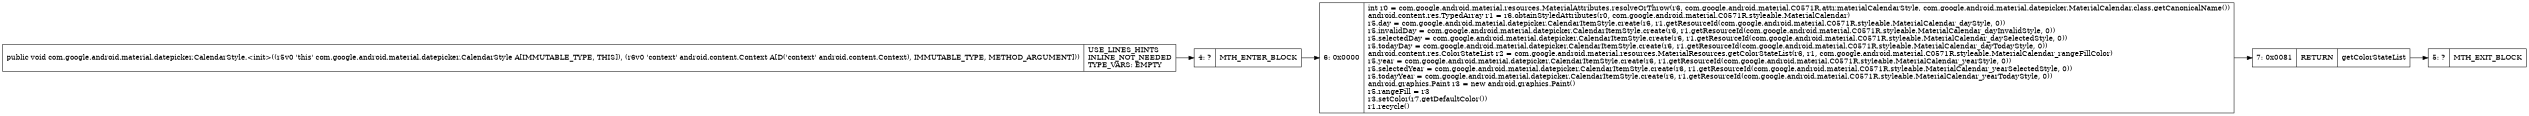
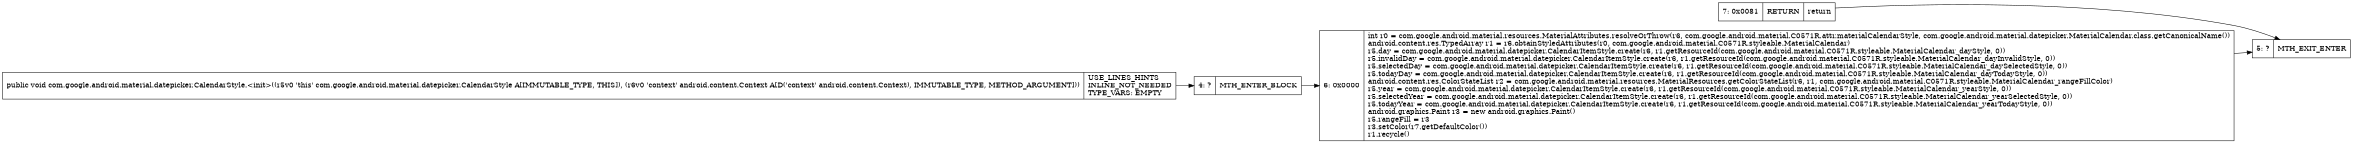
(2241, 58) -> (2241, 53)
(2374, 58) -> (1819, 12)
(2488, 58) -> (2312, 49)
